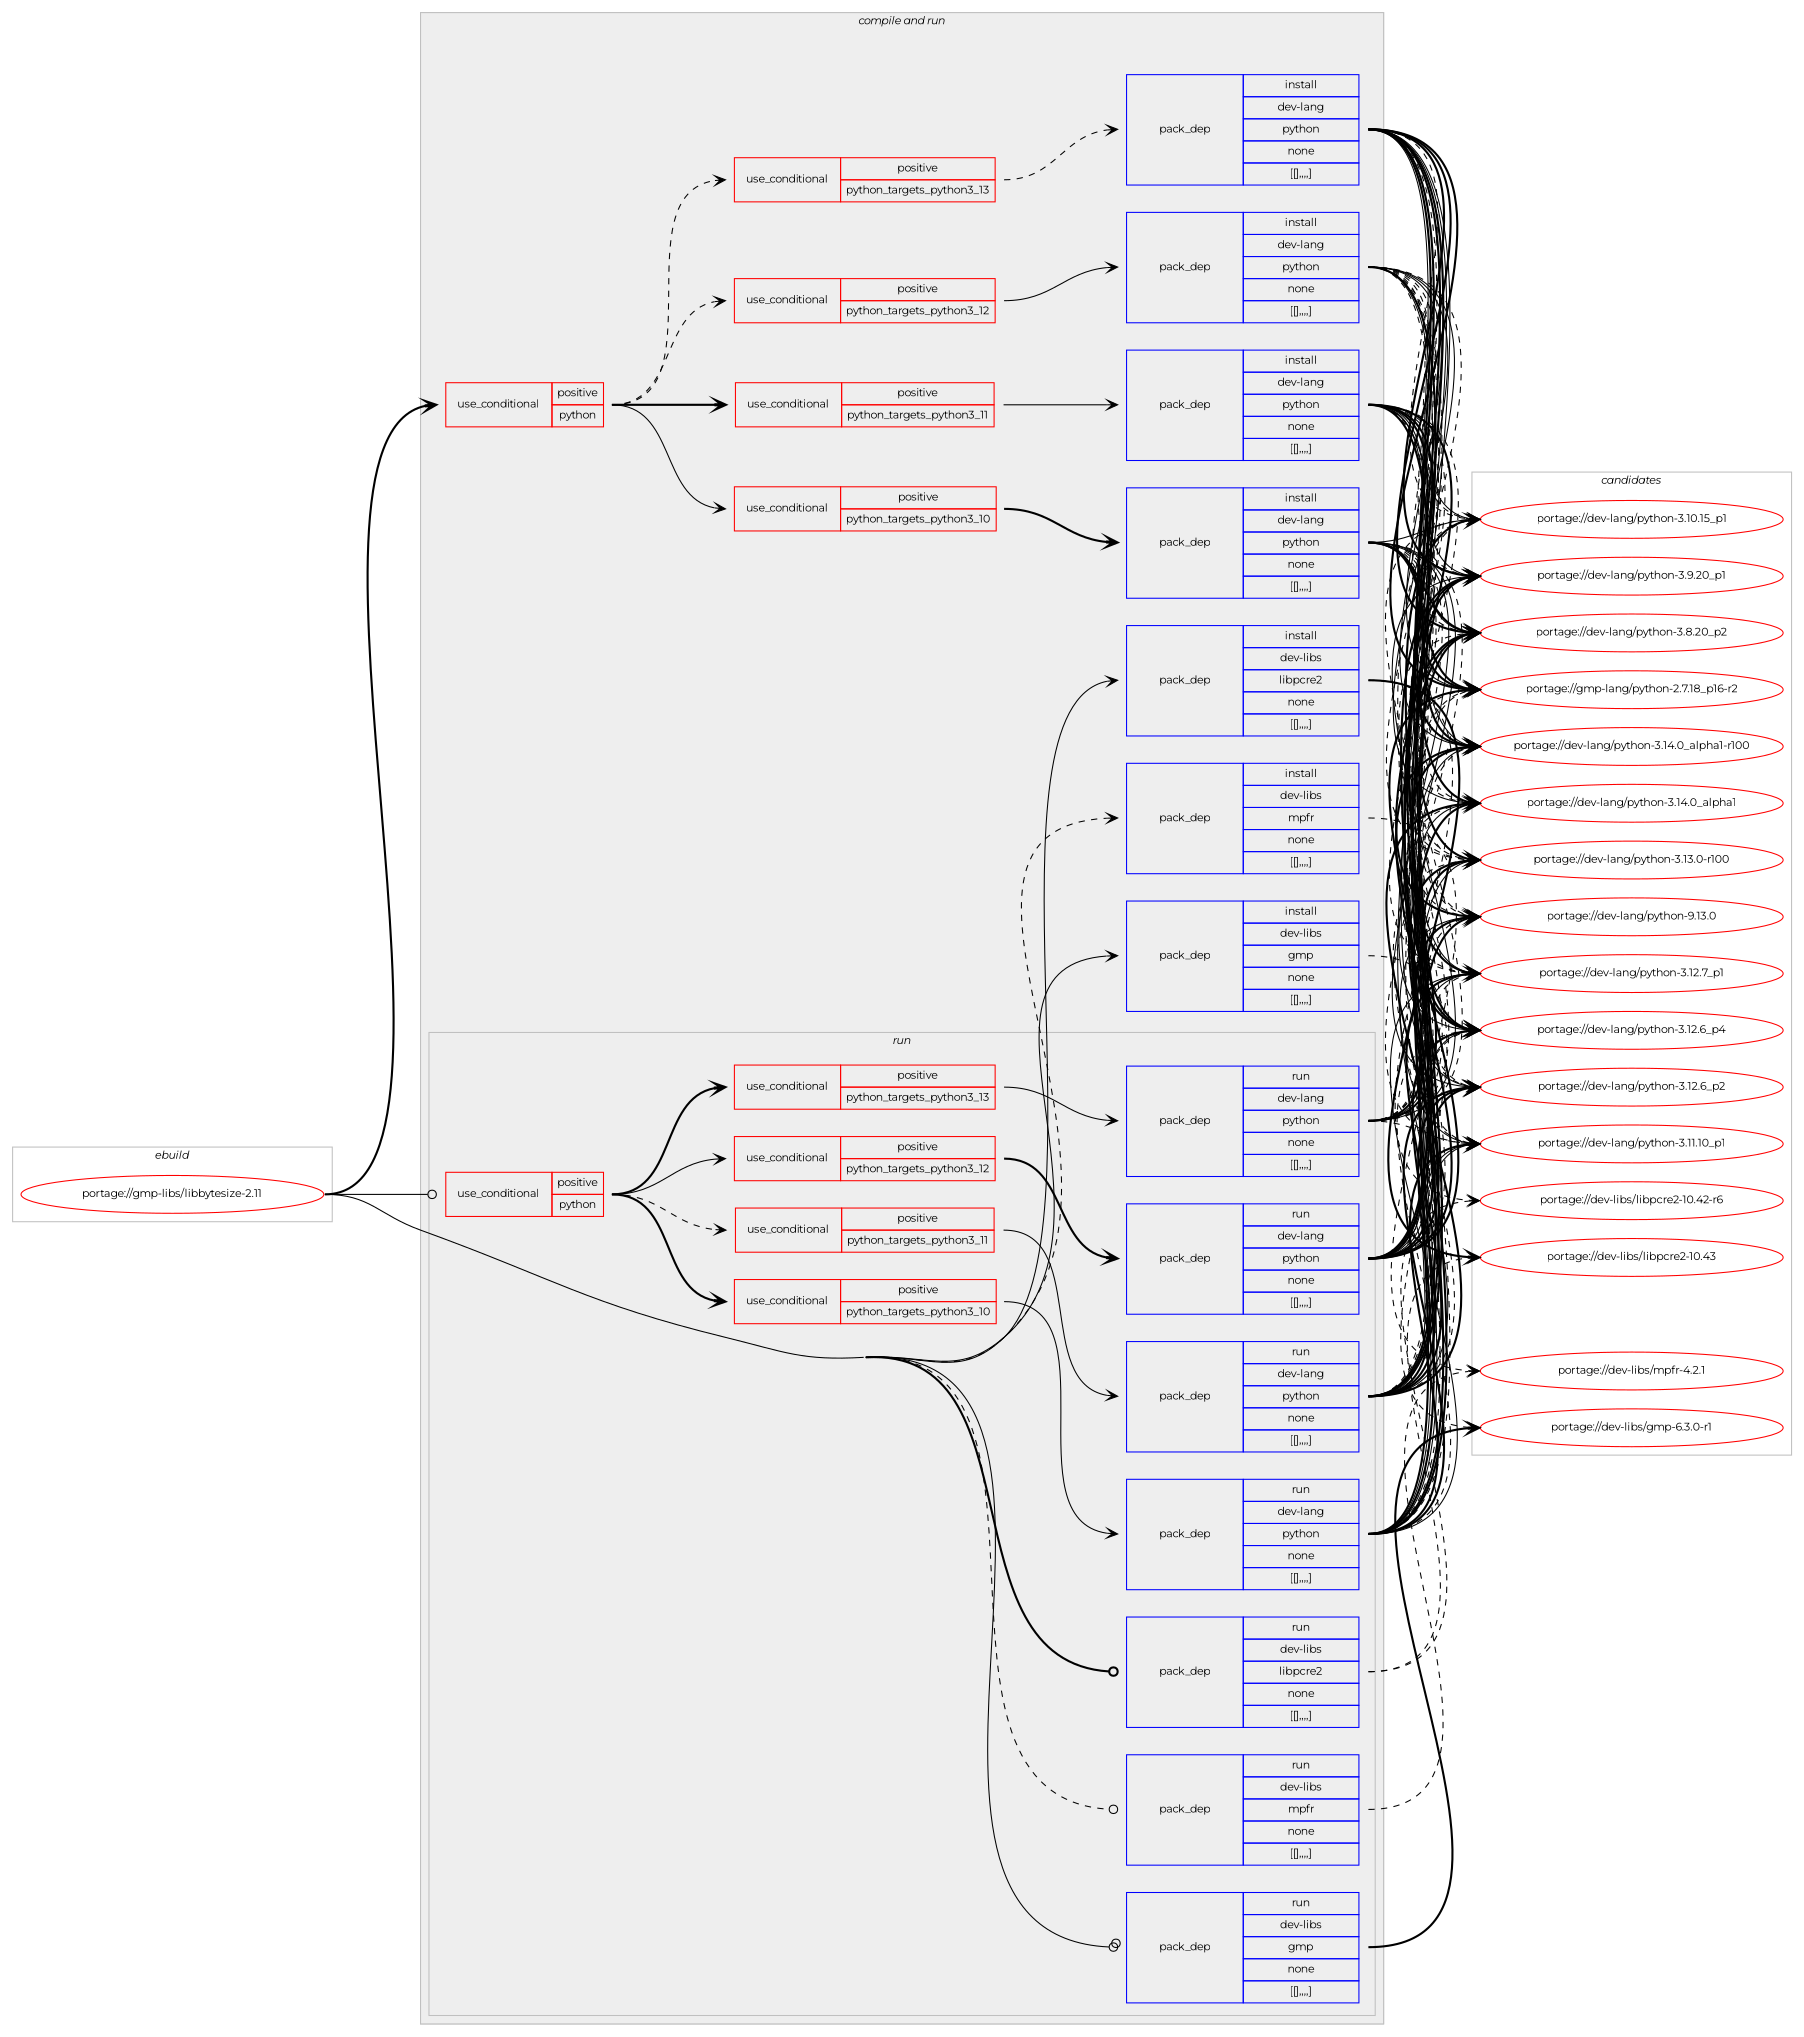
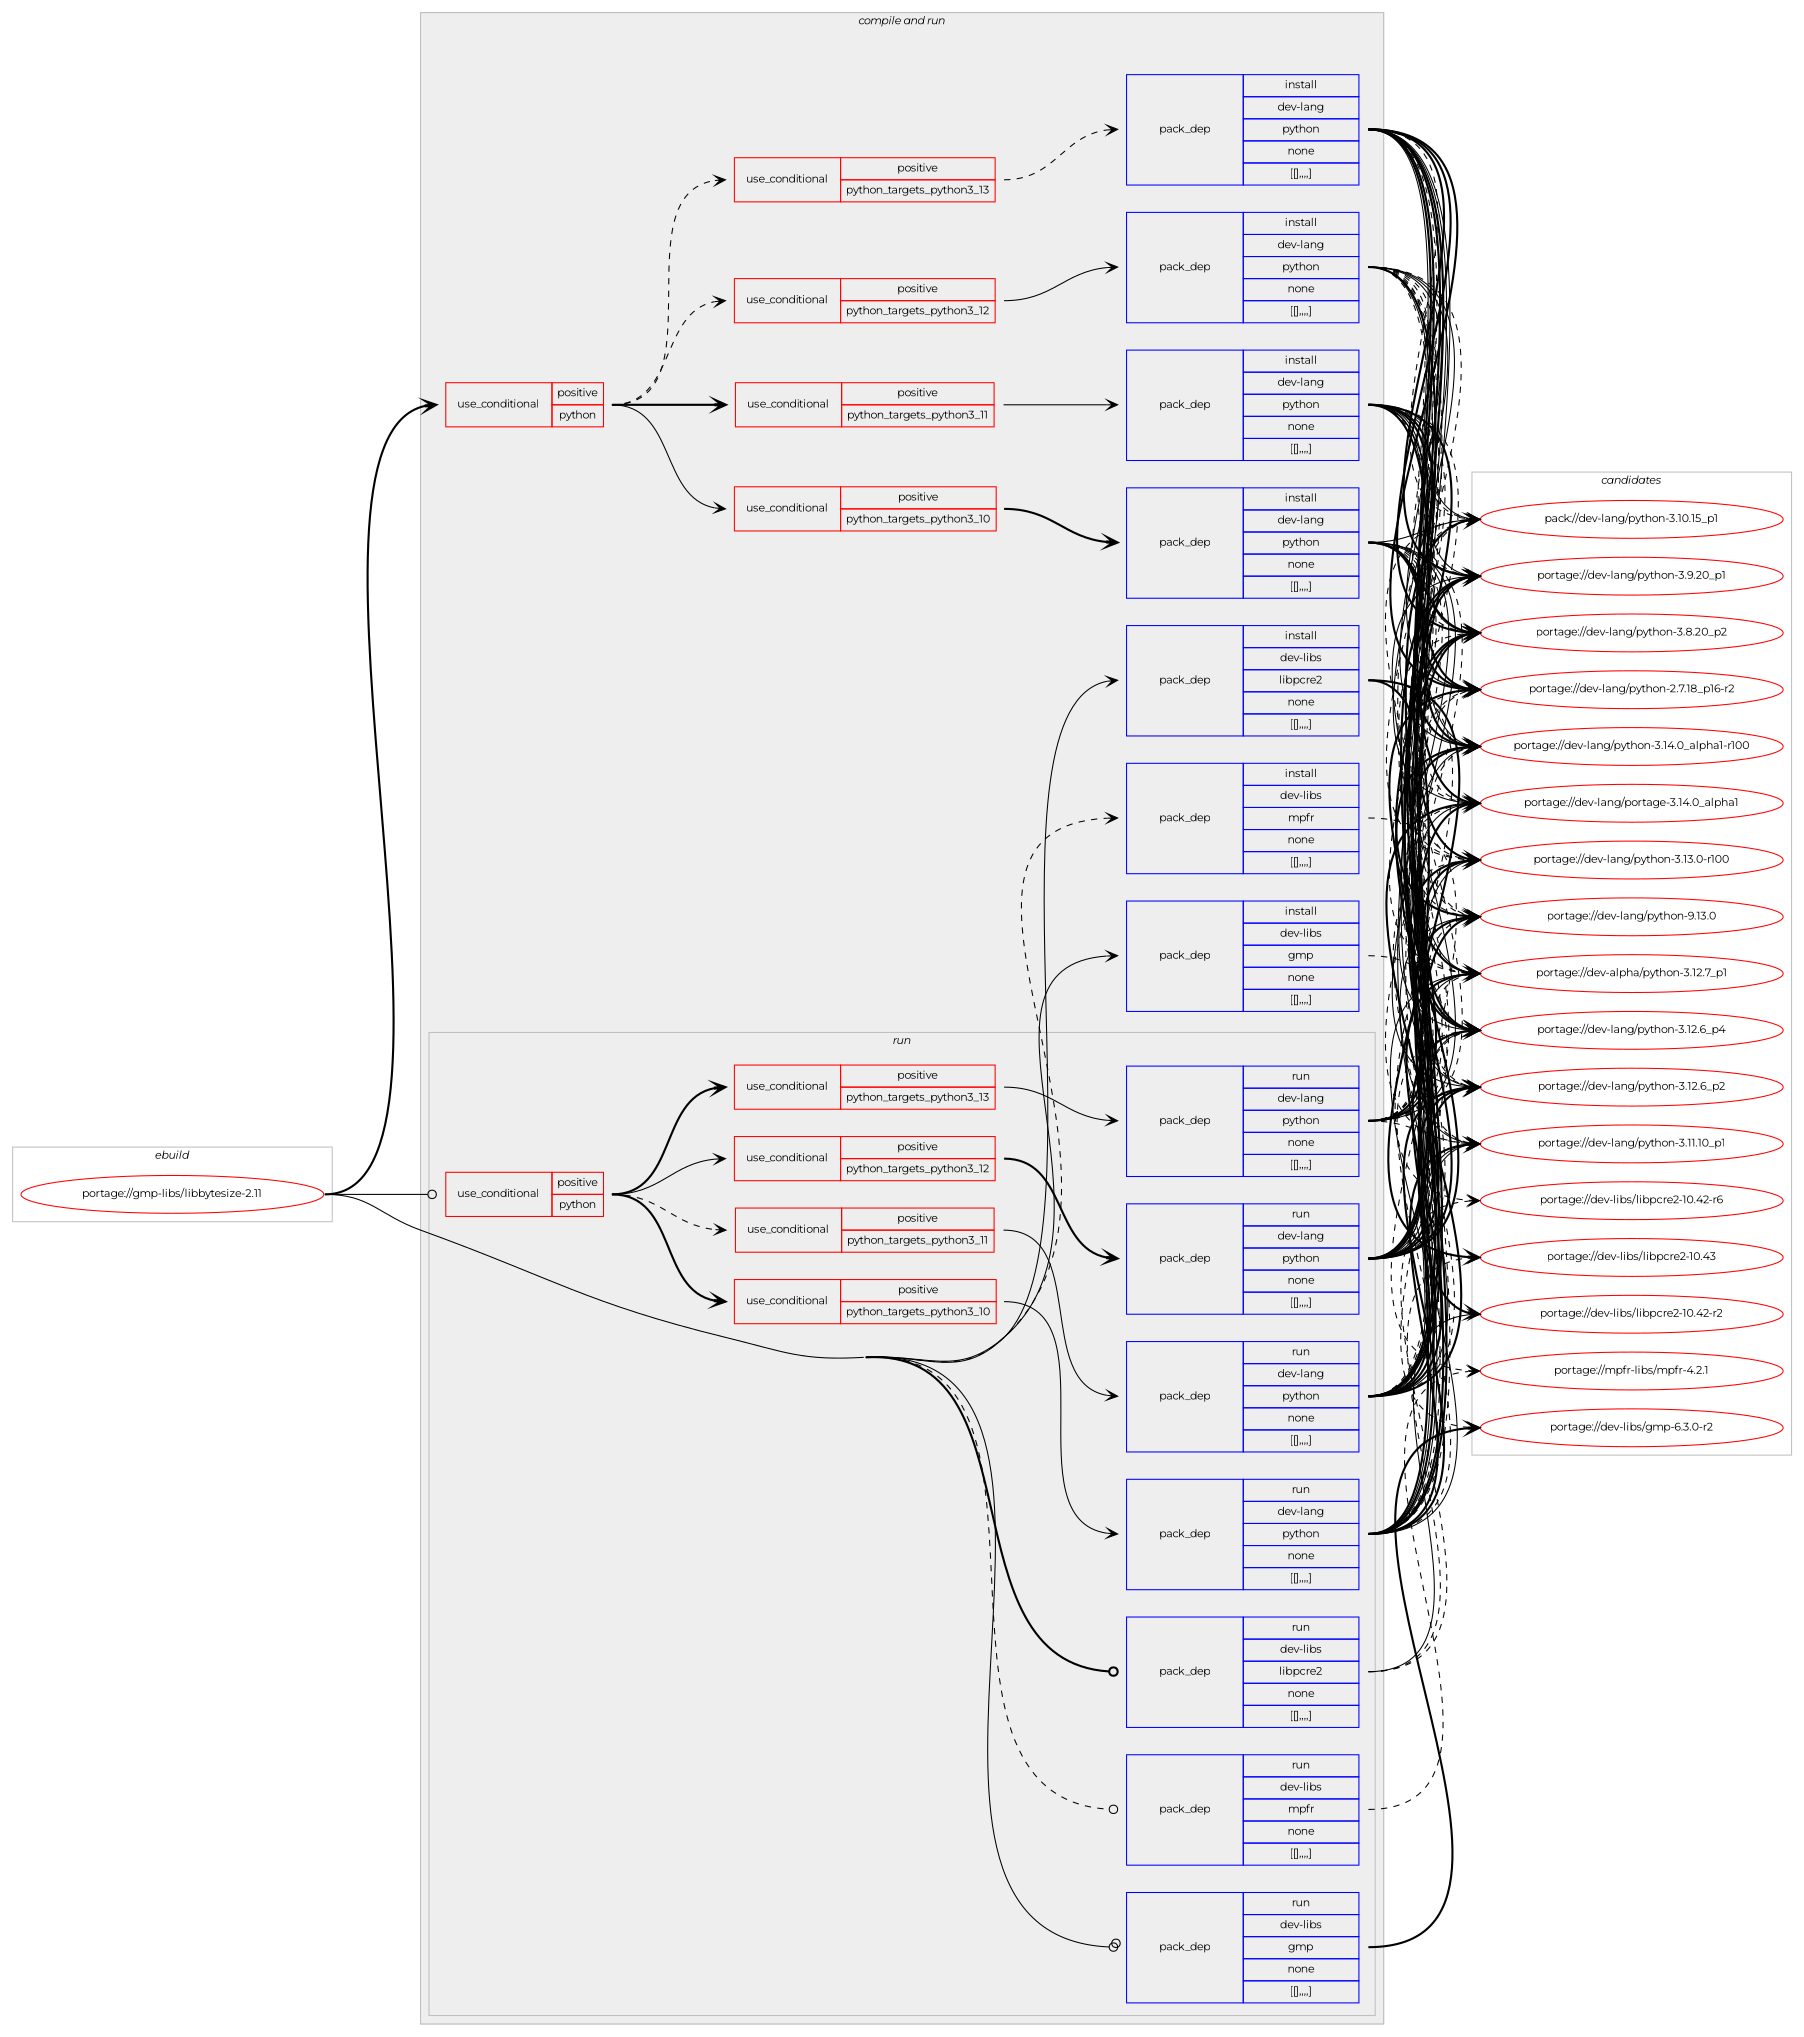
(1632, 519) -> (1632, 519)
(1632, 690) -> (1632, 690)
(1632, 803) -> (1632, 803)
(1632, 974) -> (1632, 974)
none -> (1632, 1314)
(1632, 1371) -> (1632, 1371)
(1632, 1428) -> (1632, 1428)
